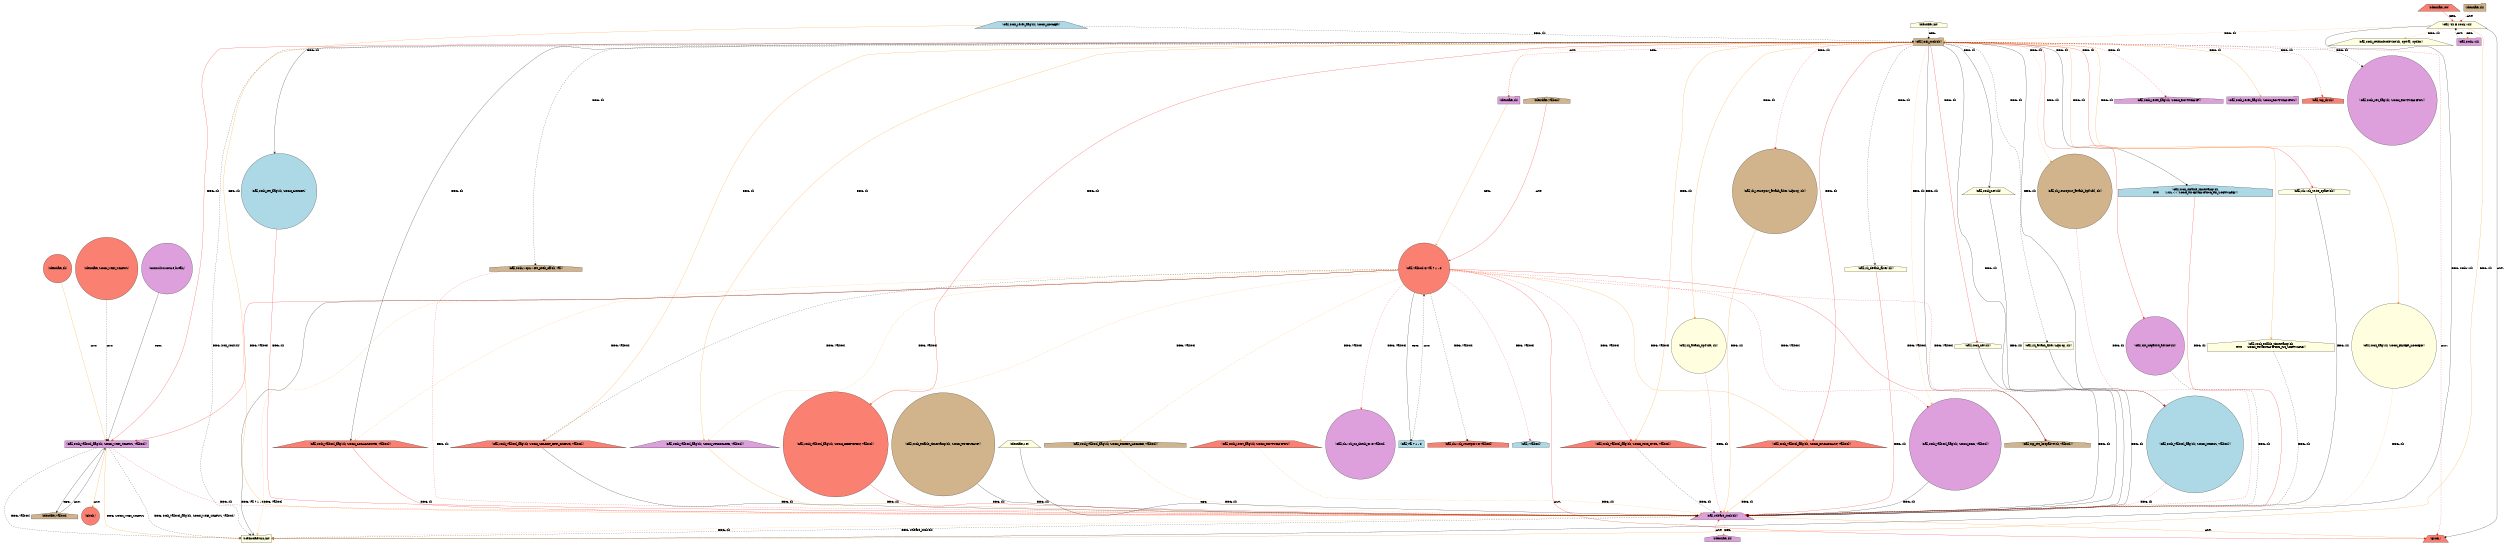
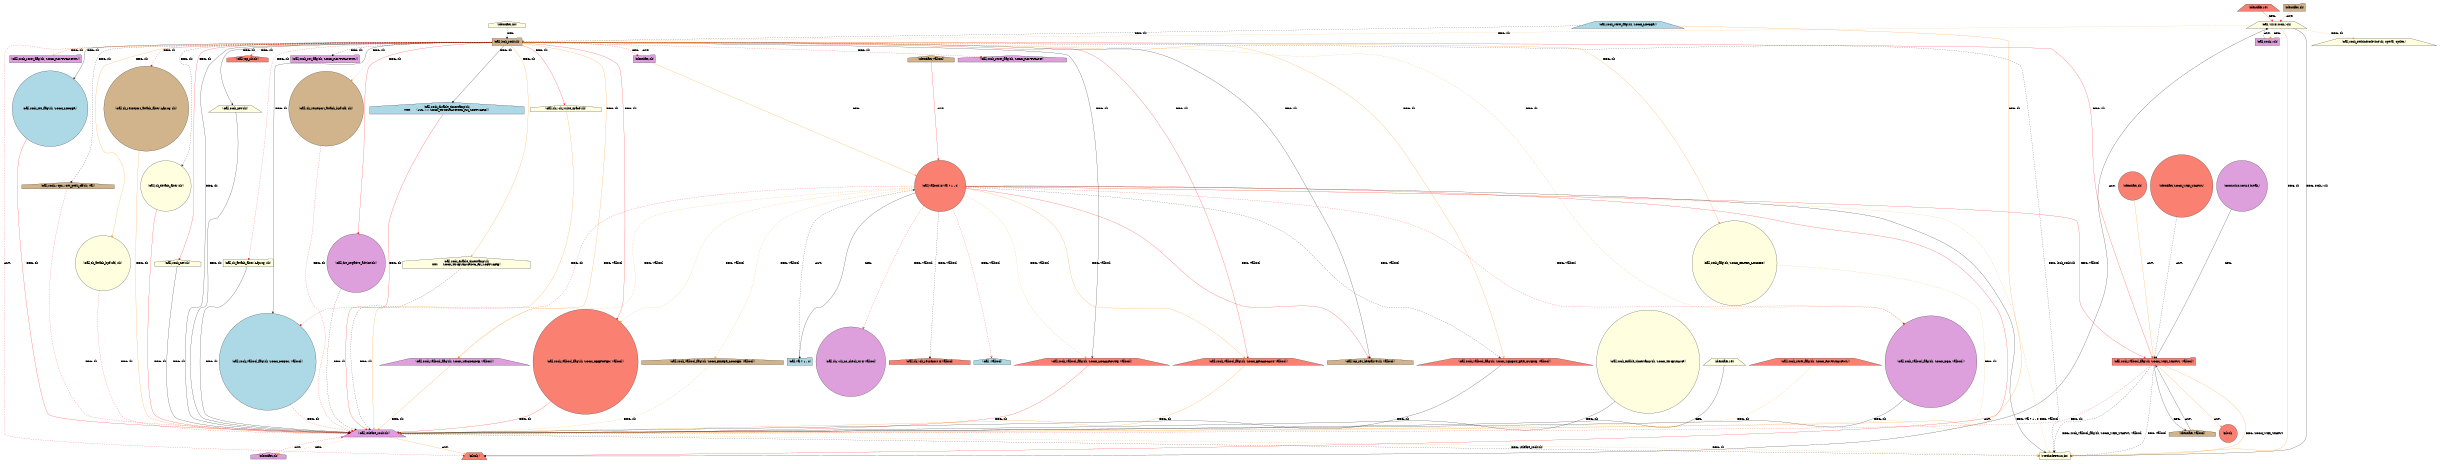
(2392, 100) -> (325, 59)
(2020, 174) -> (282, 54)
(1876, 269) -> (166, 186)
(107, 444) -> (2154, 362)
(943, 444) -> (1648, 362)
(1633, 444) -> none
(2294, 503) -> (532, 304)
